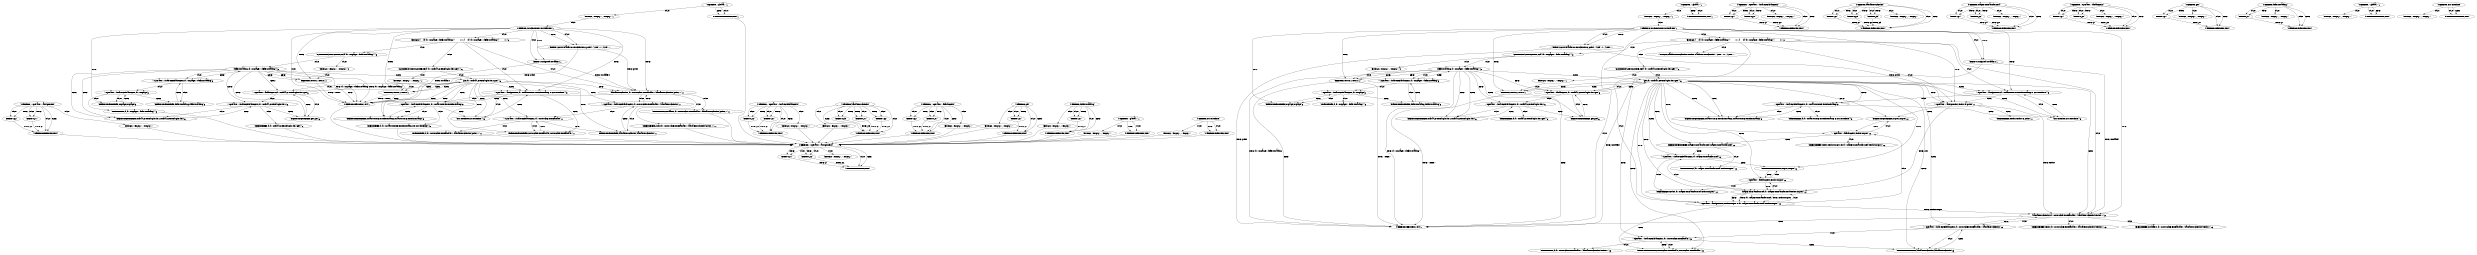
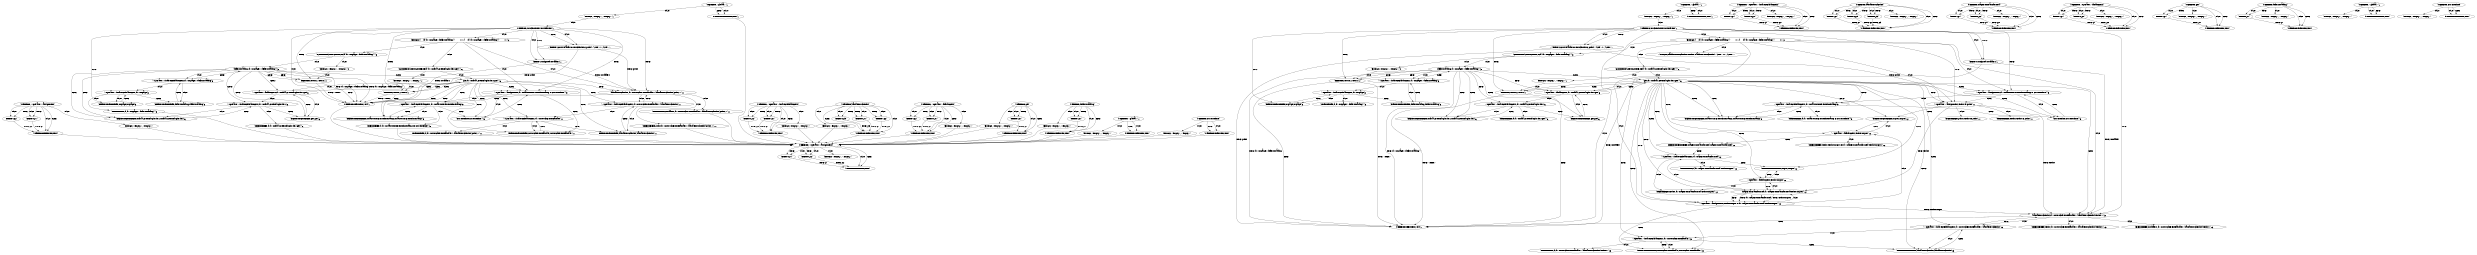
(2009, 112) -> (2009, 112)
none -> (1963, 119)
(1923, 151) -> (1923, 151)
(1733, 154) -> (1699, 162)
